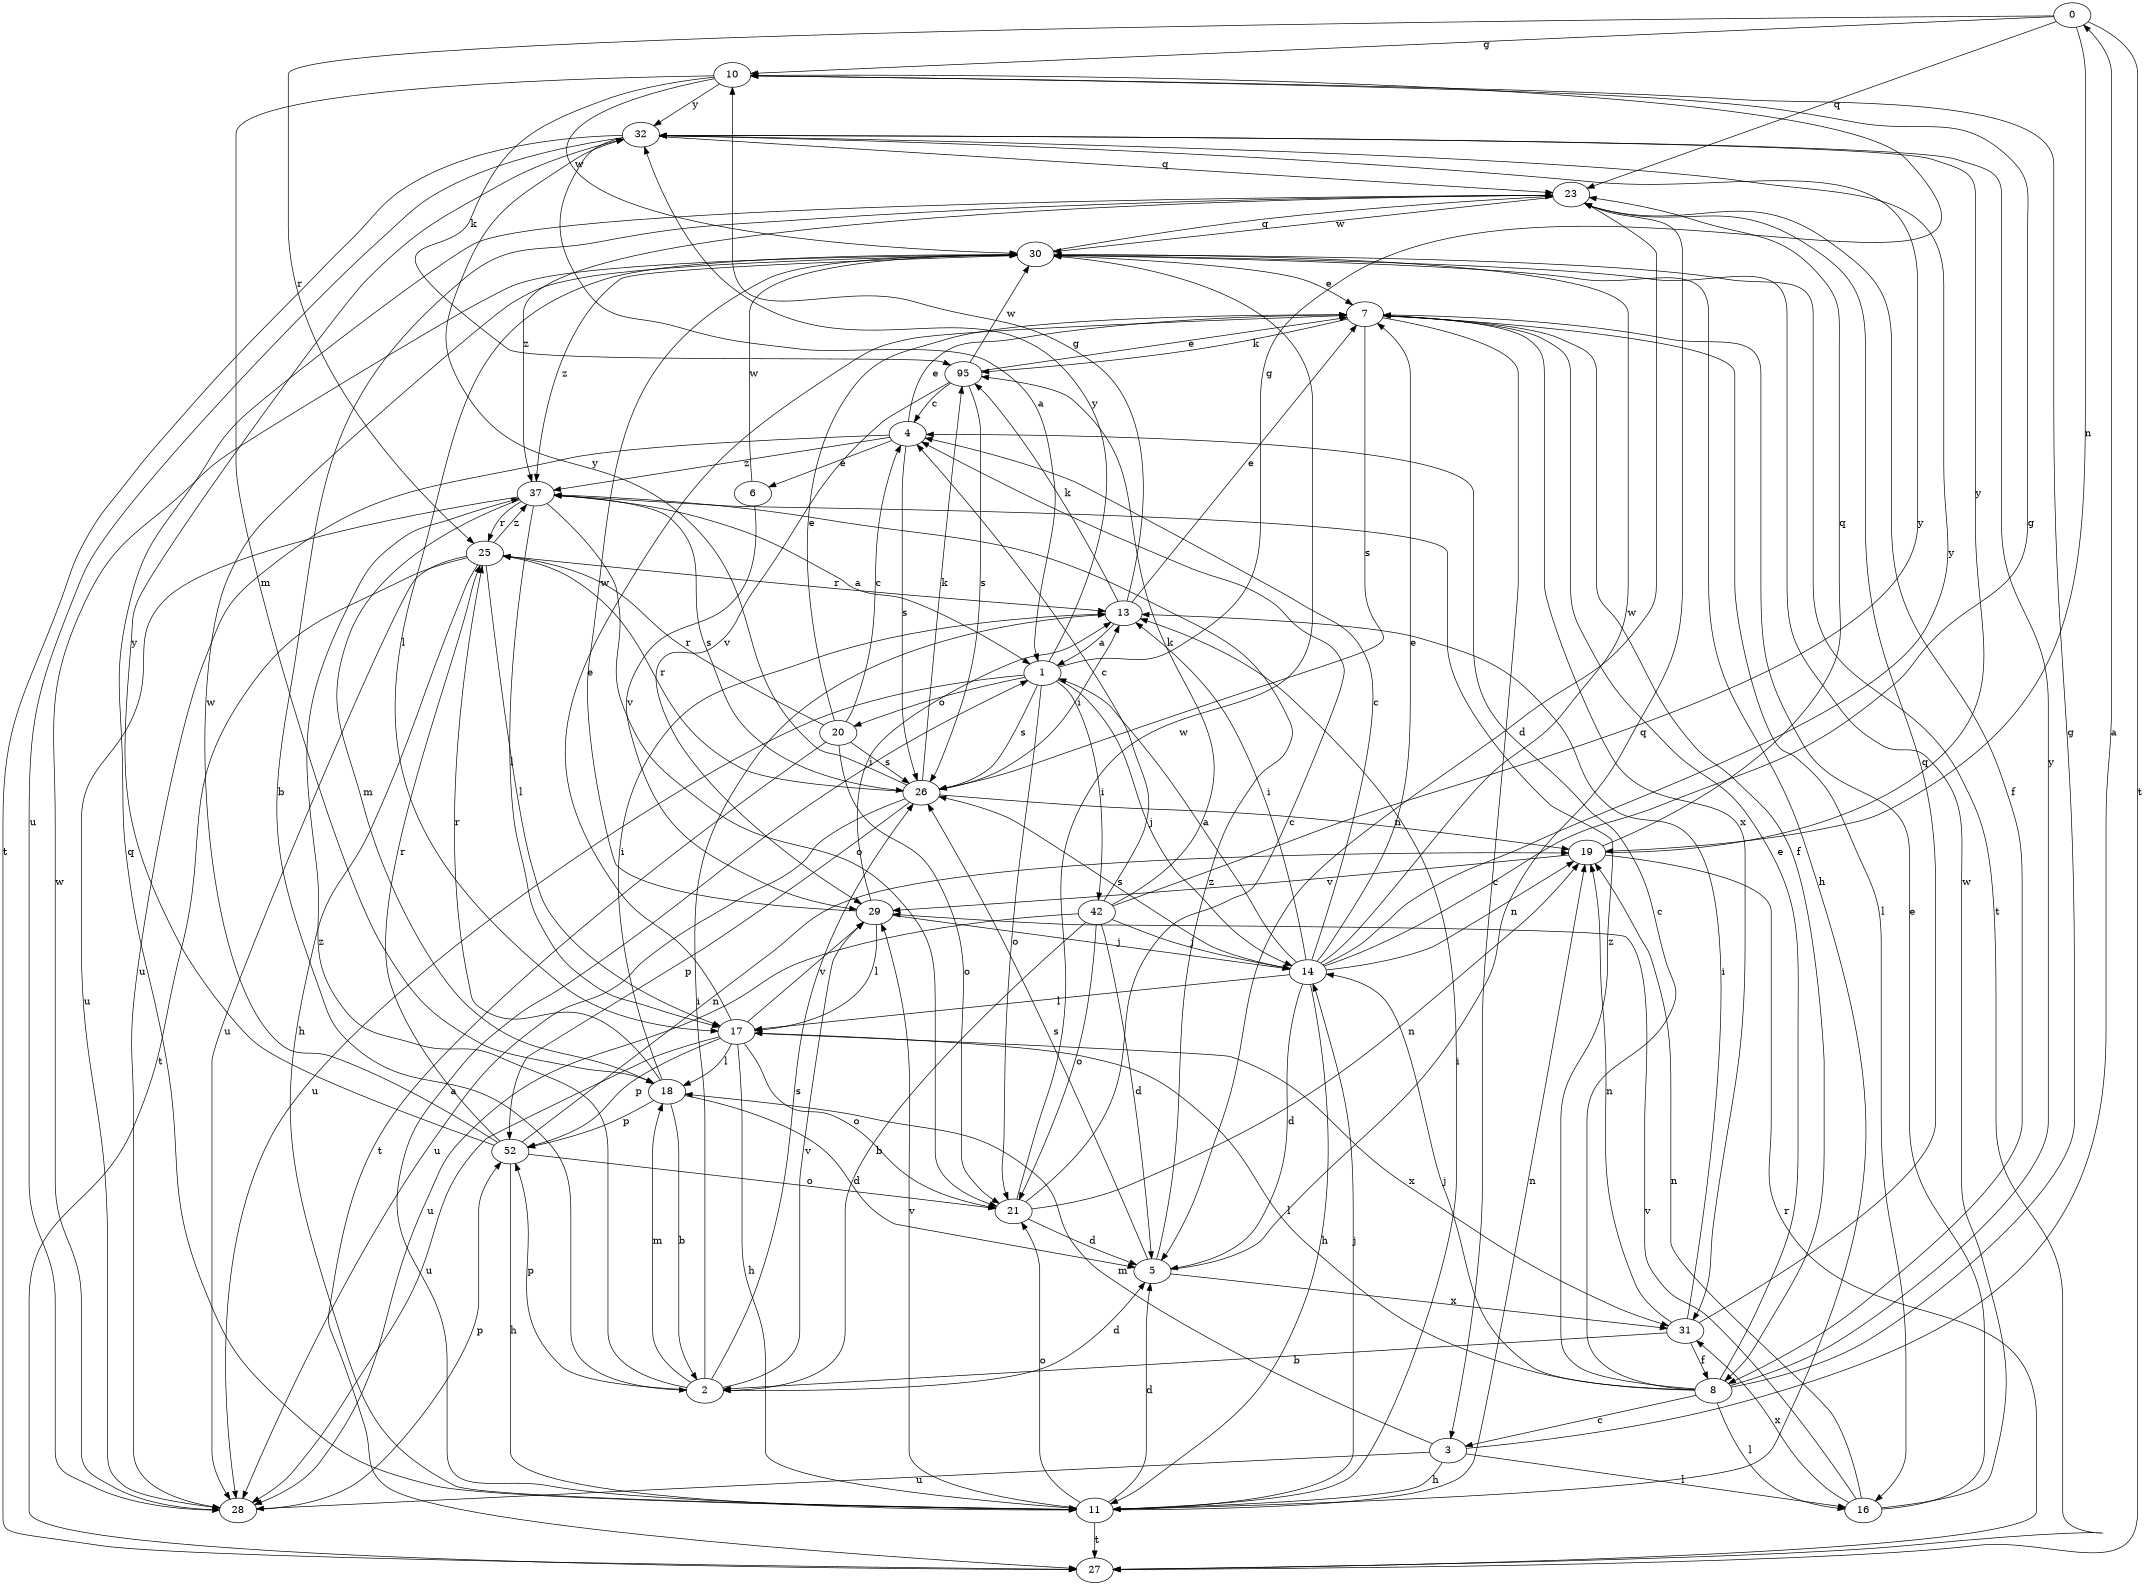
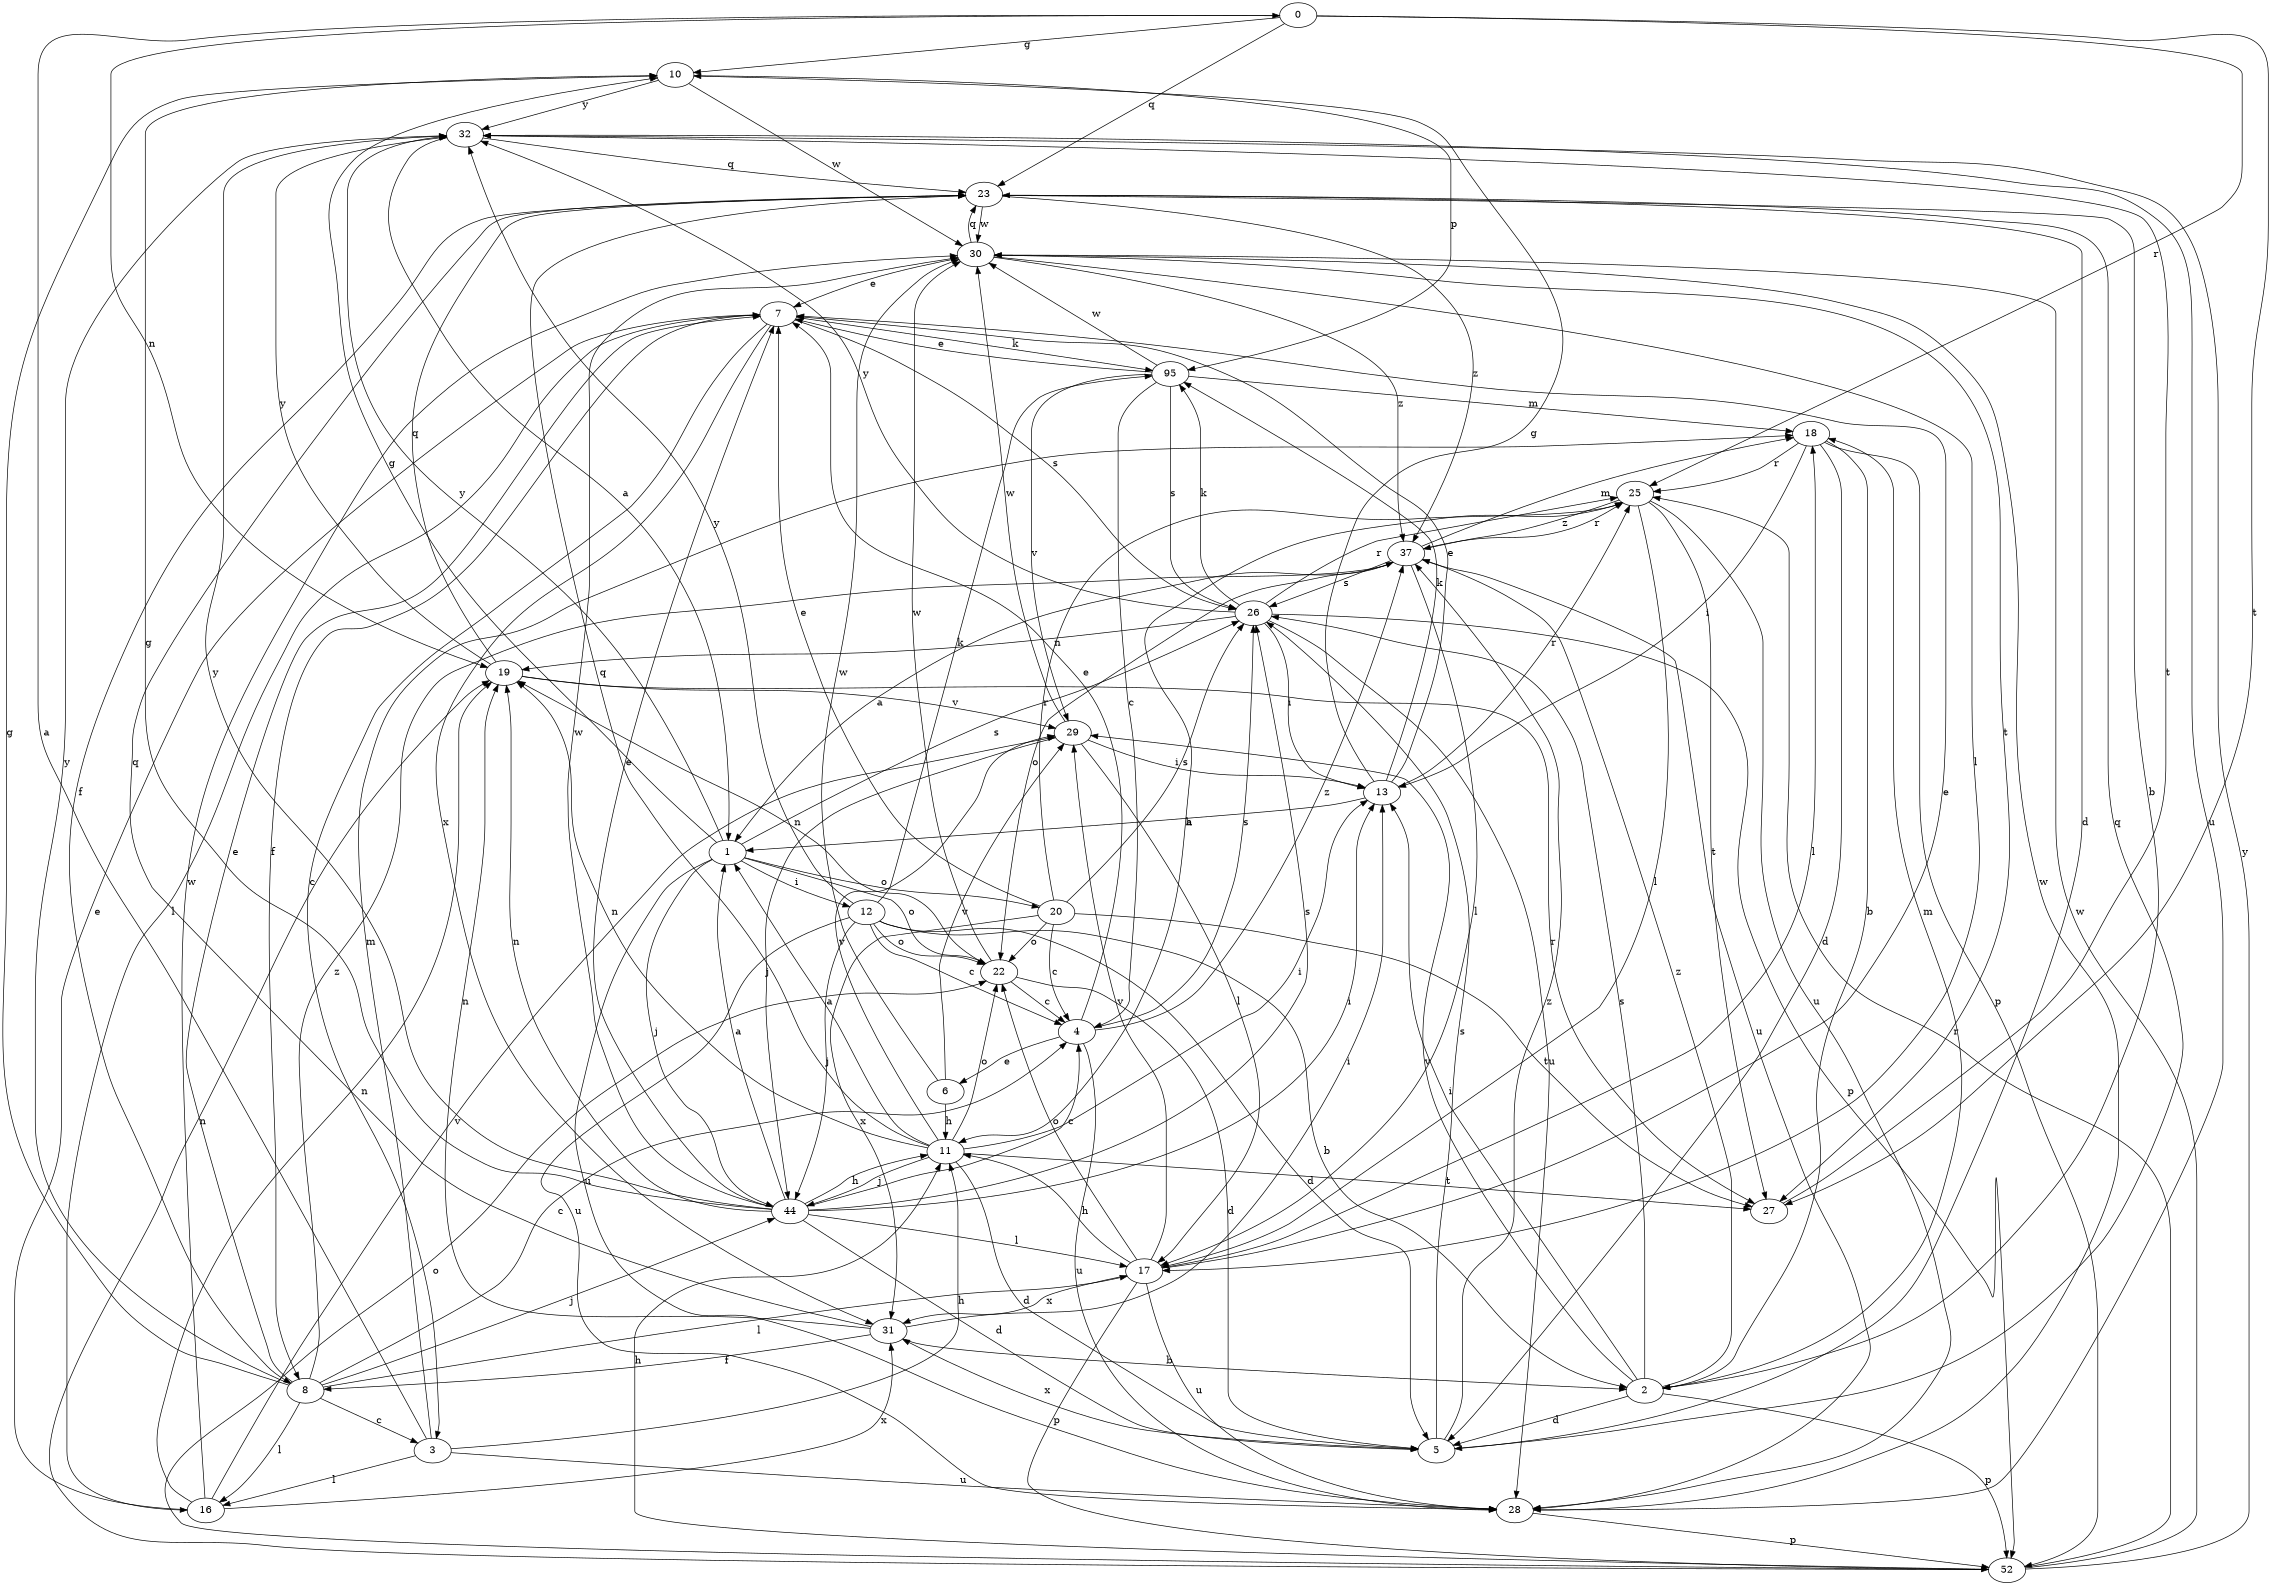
(474, 224) -> (1454, 224)
(236, 464) -> (1487, 404)
(801, 585) -> (1532, 666)
(1814, 873) -> (946, 1118)
(1097, 912) -> (866, 912)
(1308, 972) -> (790, 1211)
none -> (831, 1043)
(3, 1209) -> (1895, 182)
(1014, 1211) -> (999, 972)
